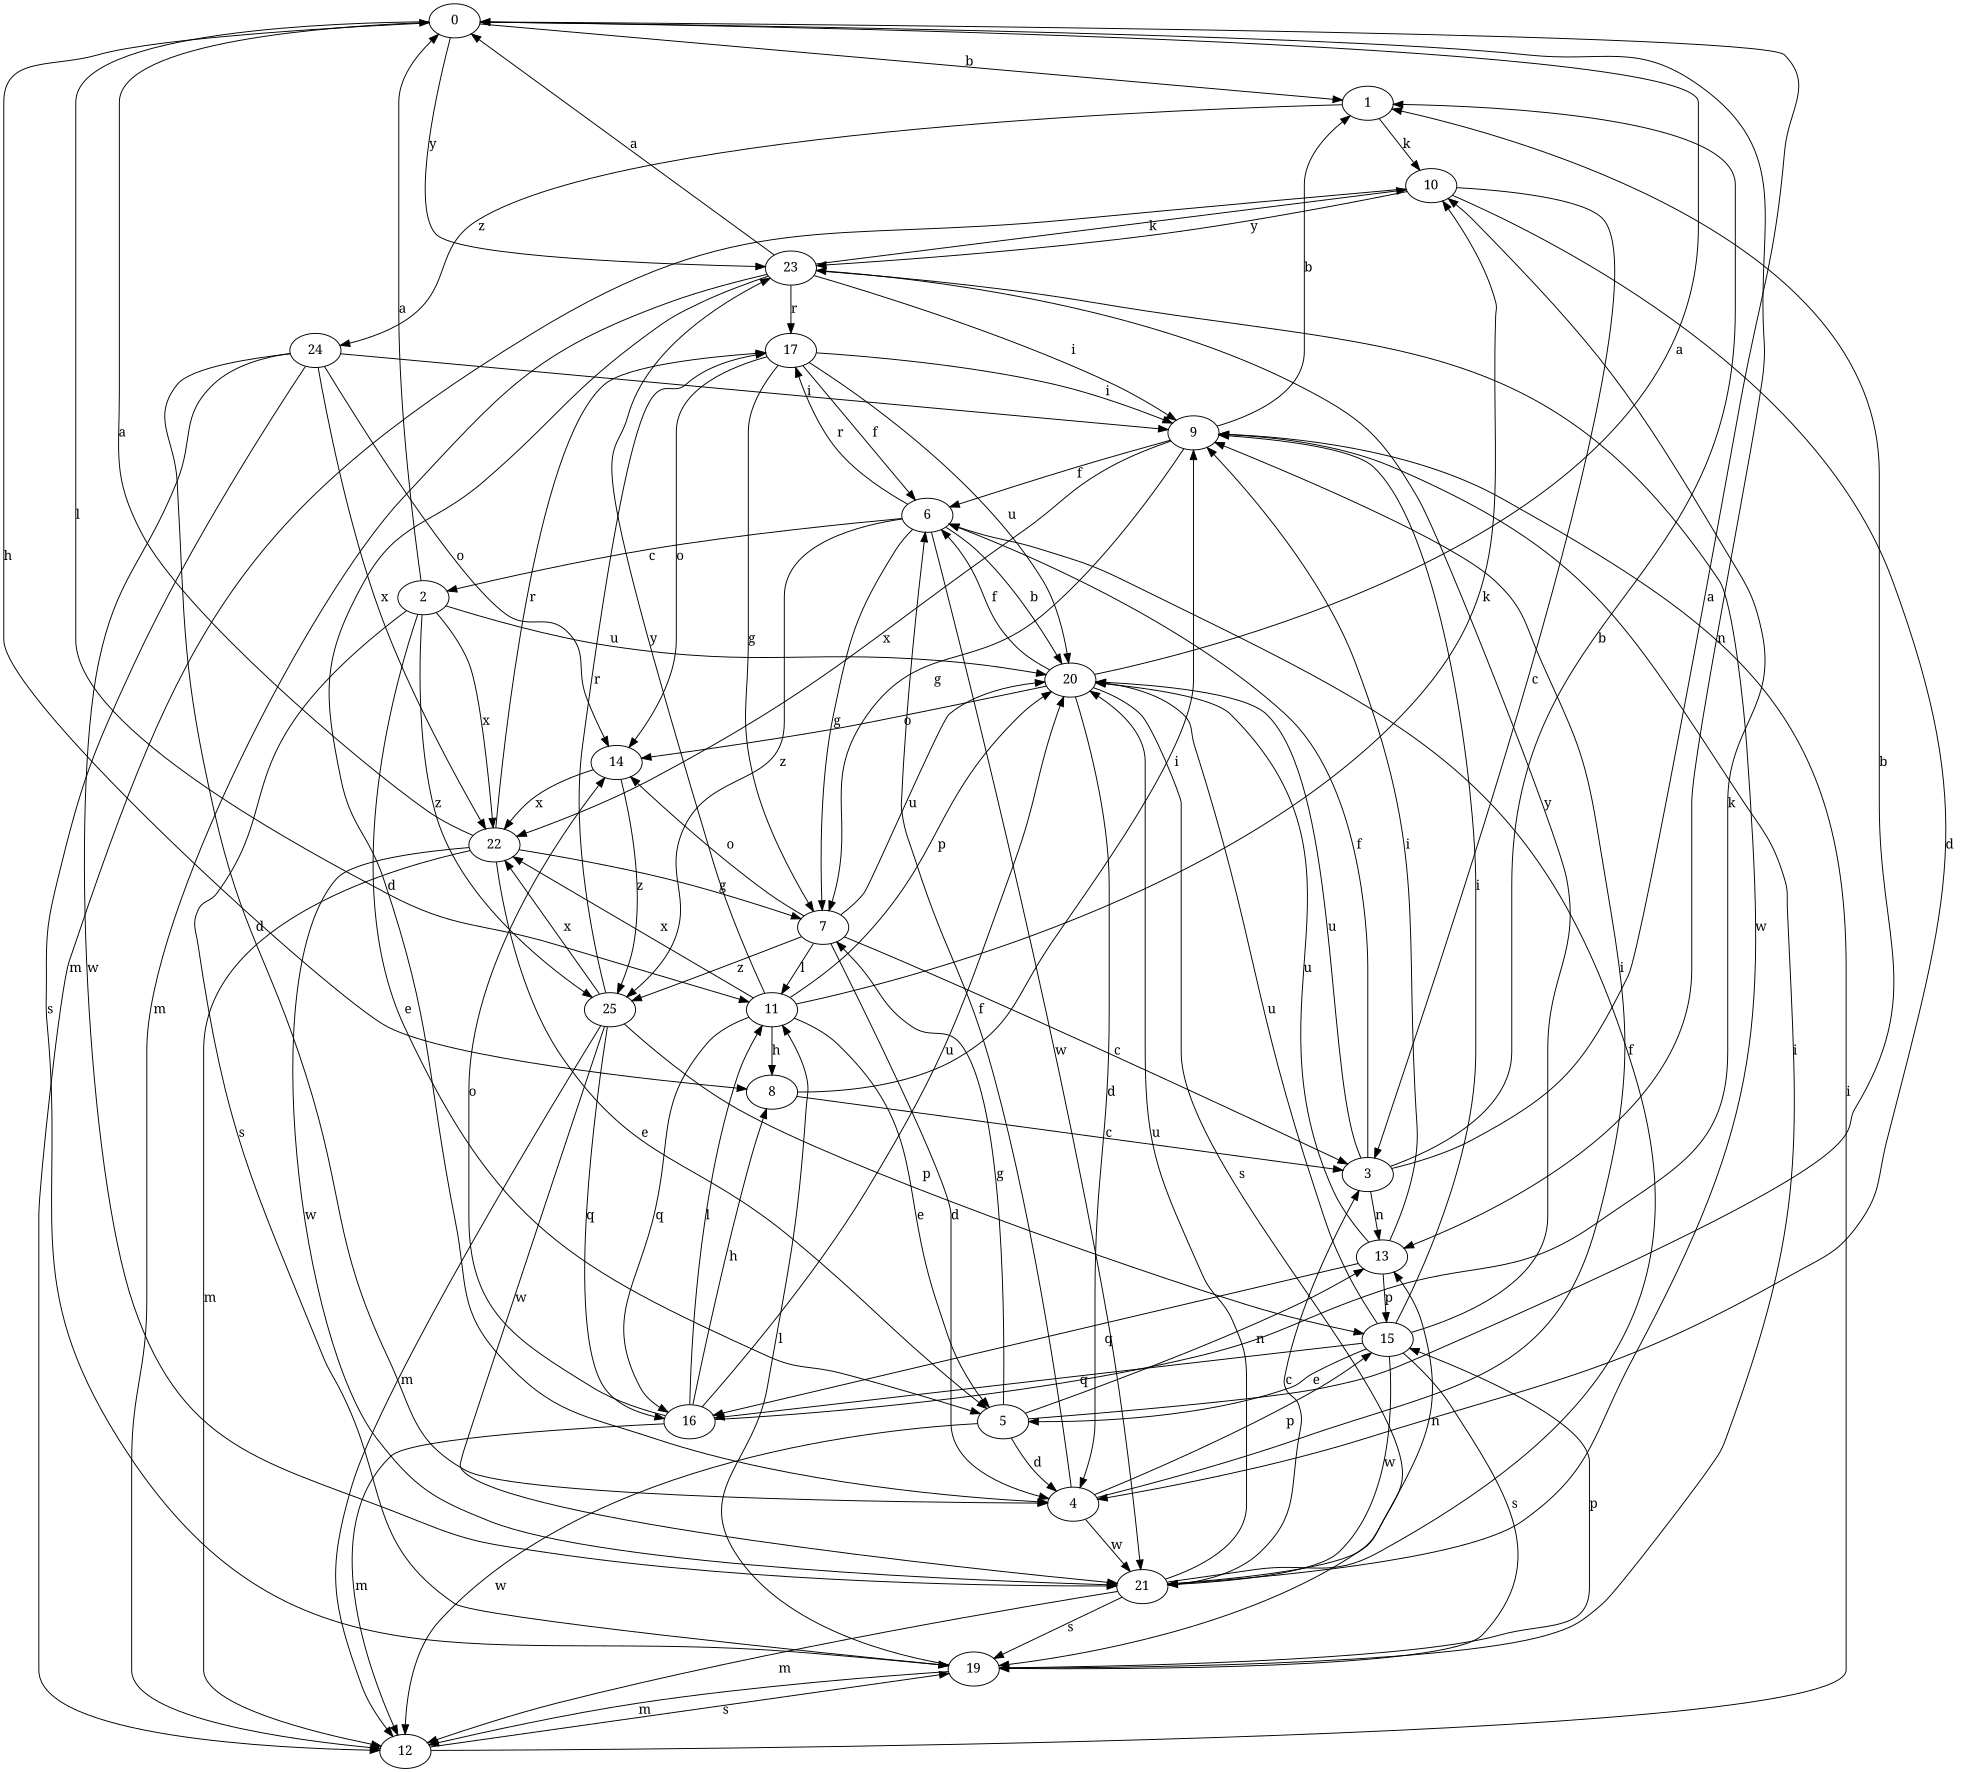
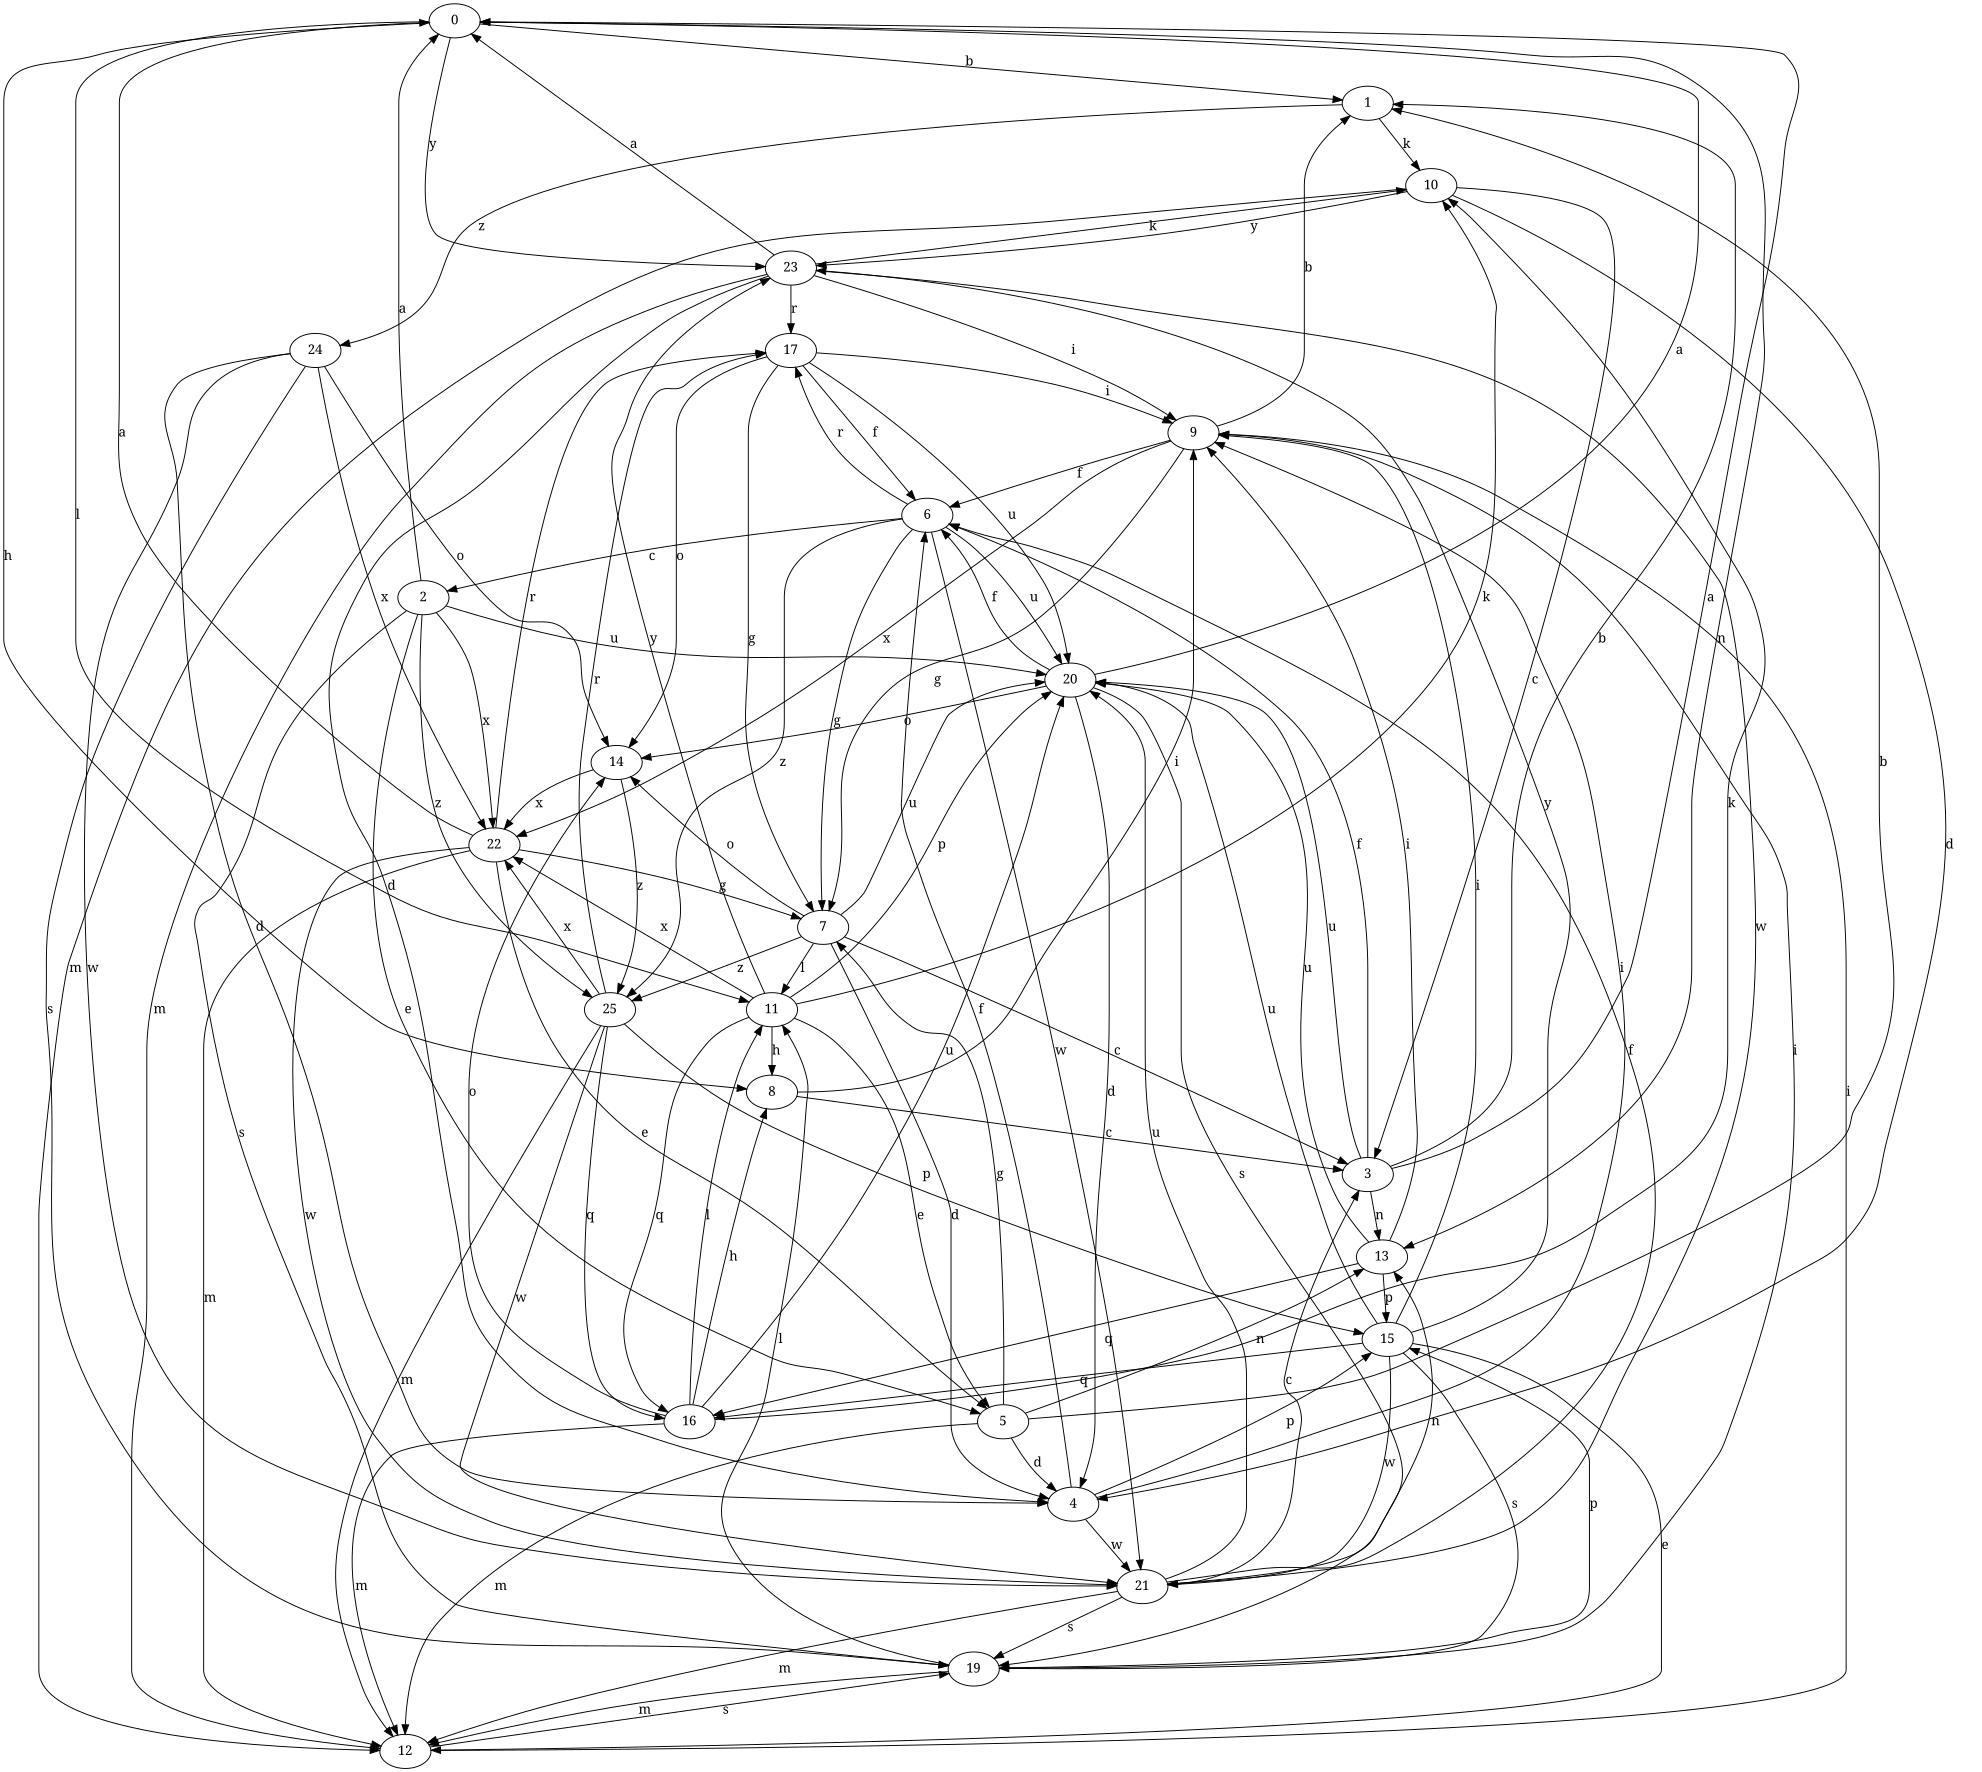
(750, 391) -> none
(1034, 598) -> (1034, 598)
(1200, 1410) -> (1290, 1724)
(501, 1587) -> (501, 1587)
